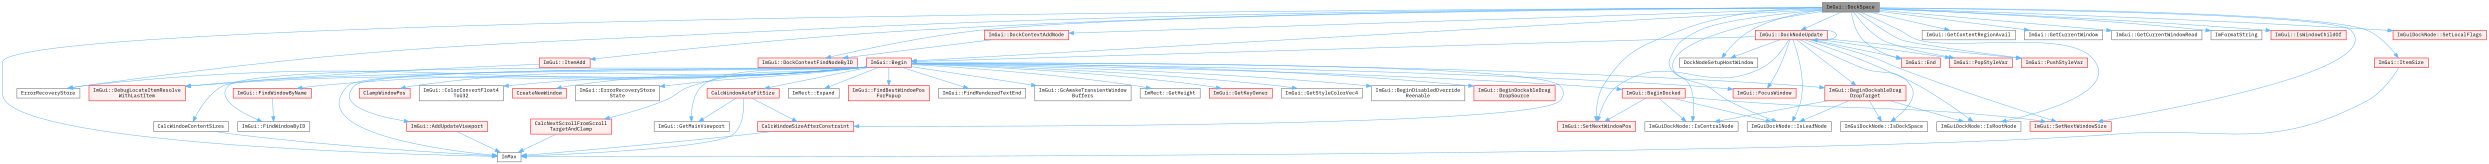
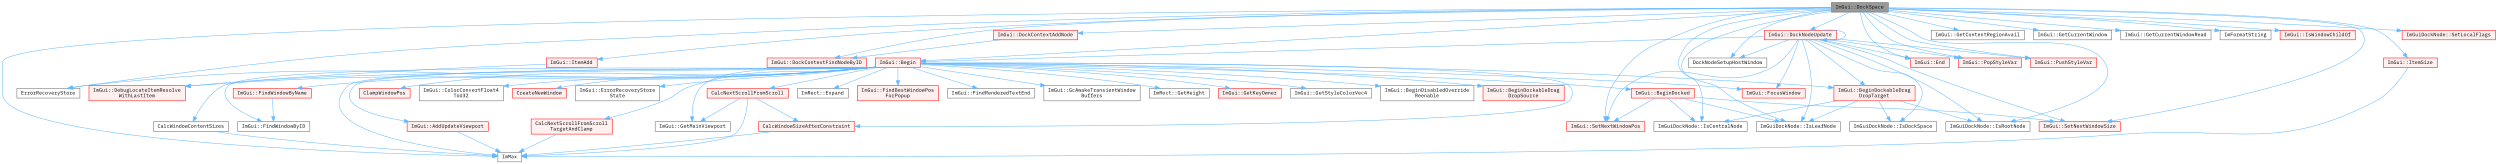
(743, 93) -> (748, 93)
